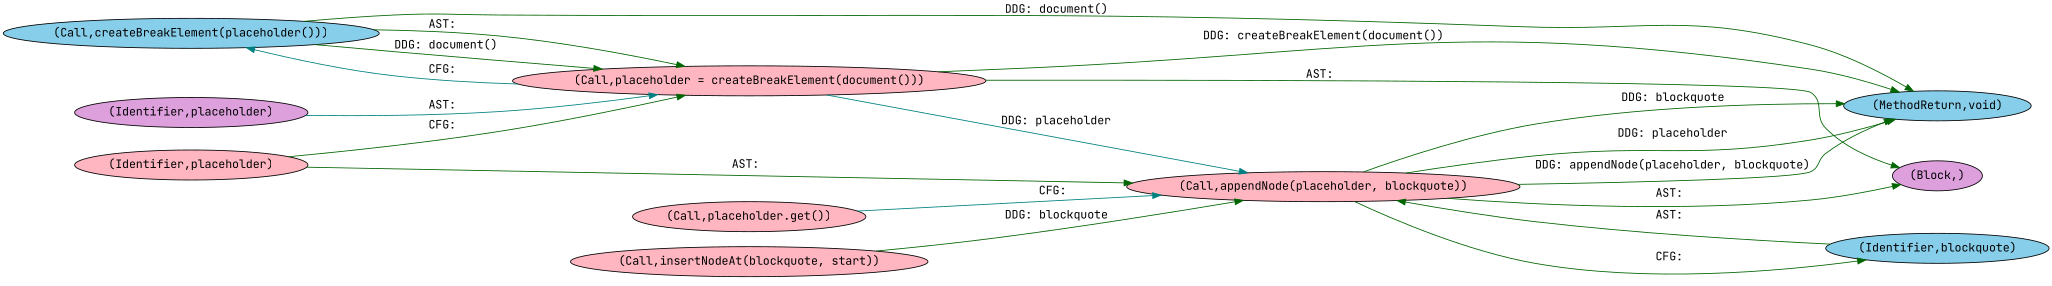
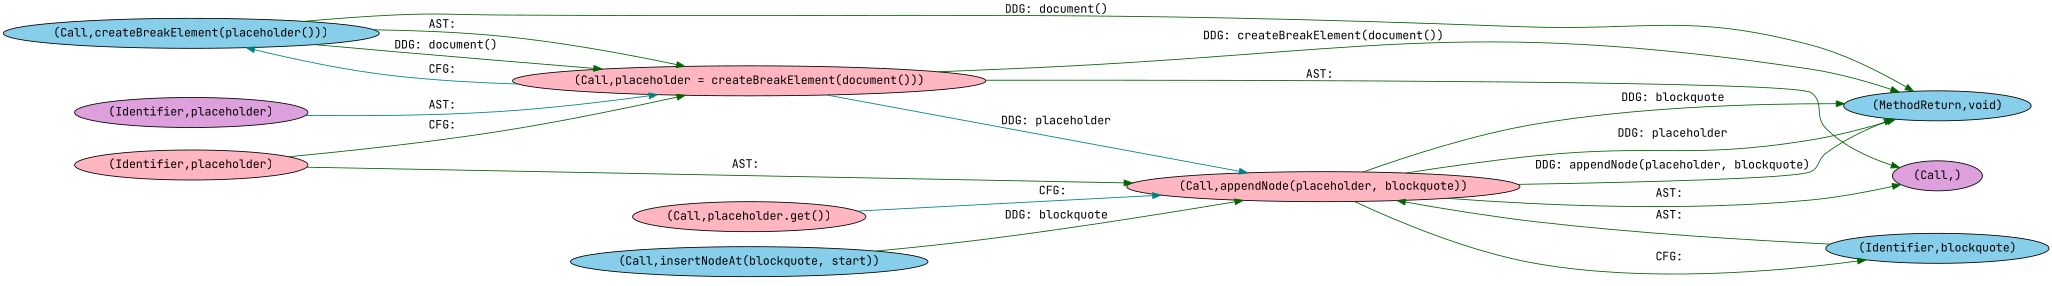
(1937, 176) -> (1937, 176)
(749, 262) -> (749, 262)
